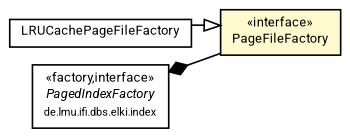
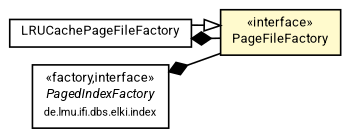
none -> (216, 38)
